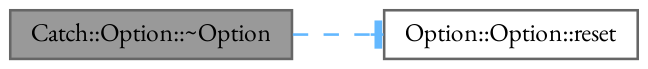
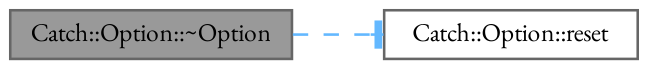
(511, 35) -> (511, 35)
